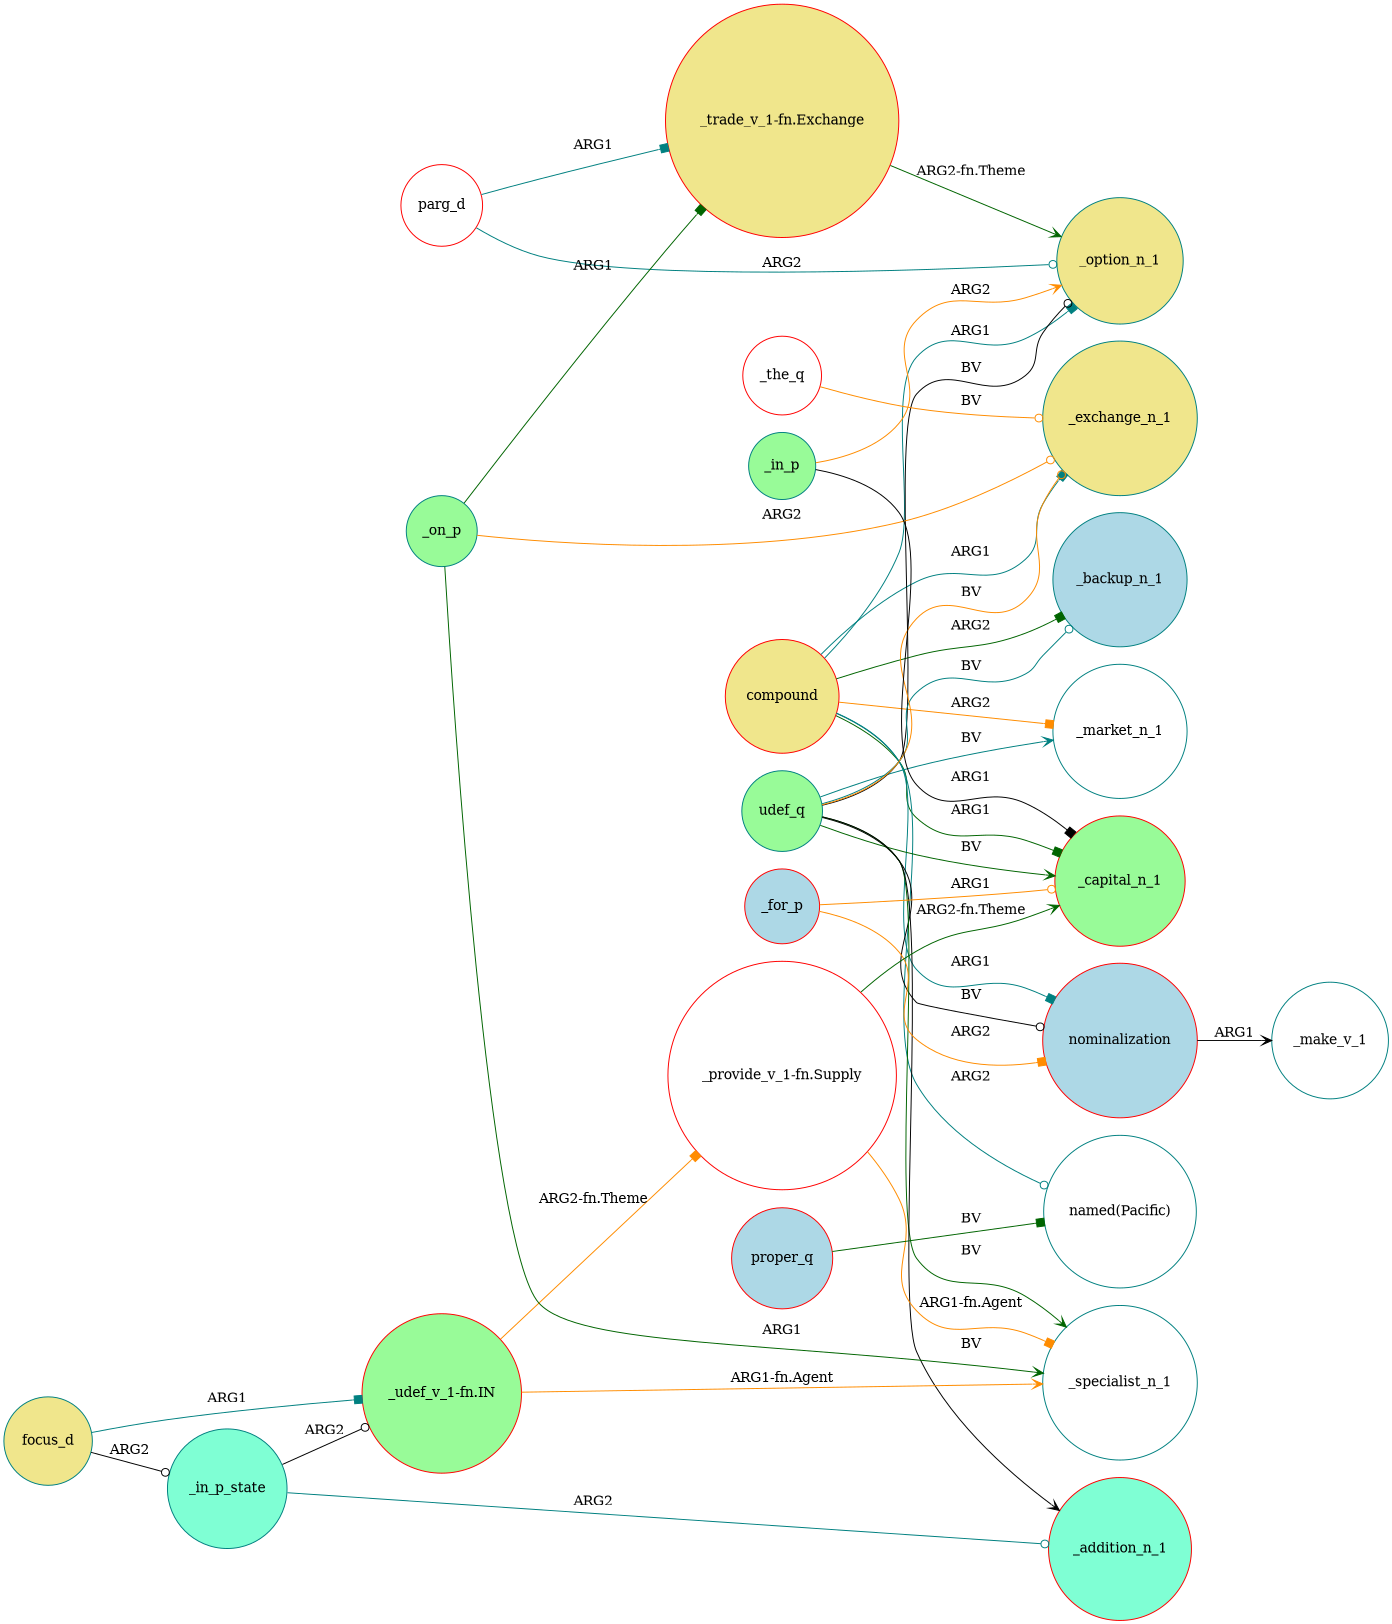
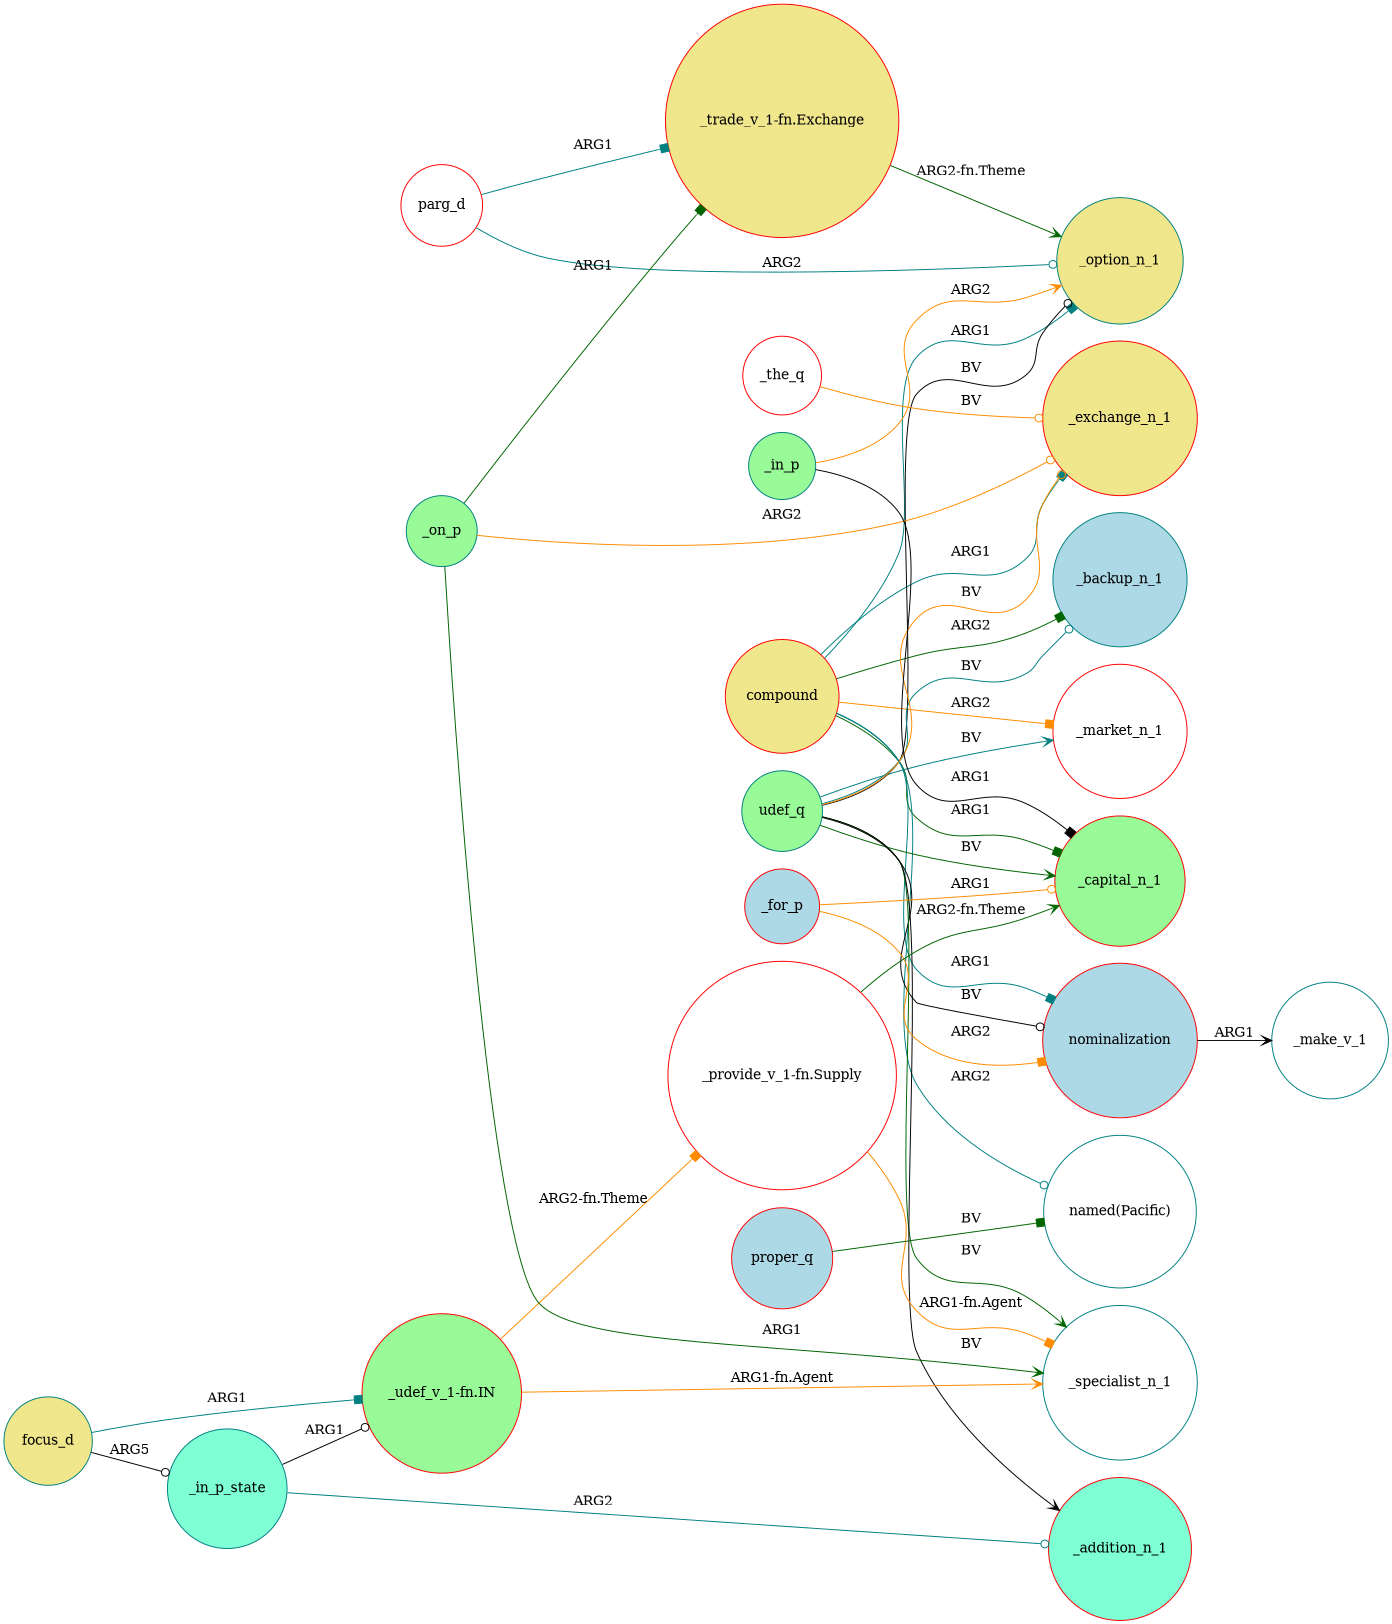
(1120, 418) -> (1120, 418)
(1120, 731) -> (1120, 731)
(325, 1431) -> (325, 1431)
(130, 1450) -> (130, 1450)
